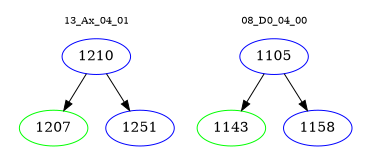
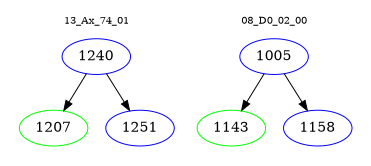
(97, 21) -> (97, 21)
(275, 21) -> (275, 21)
(96, 57) -> (96, 57)
(274, 57) -> (274, 57)
